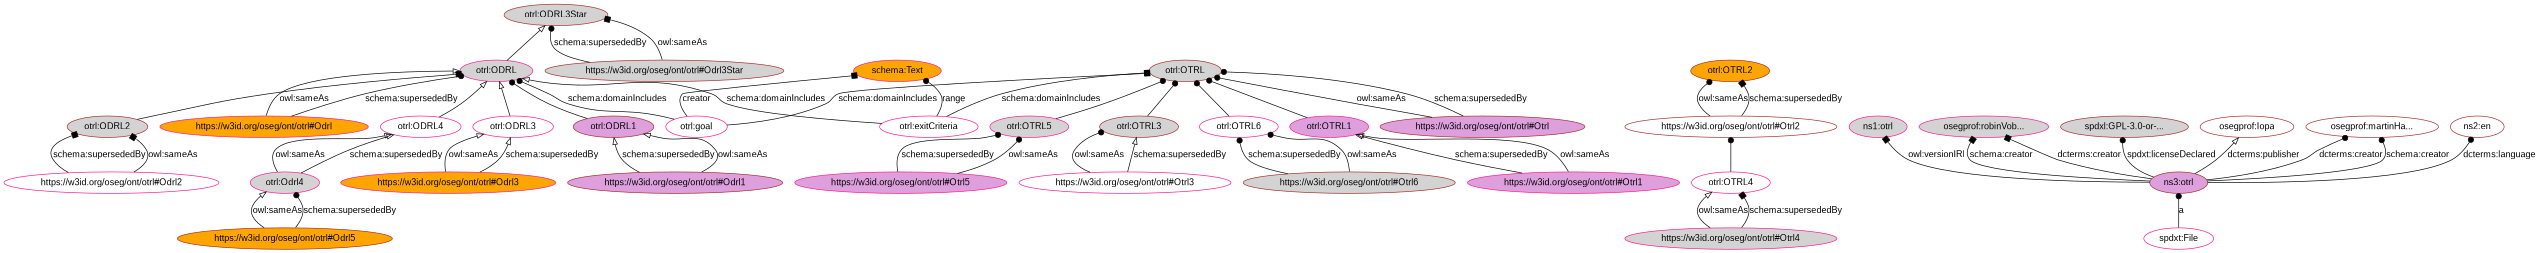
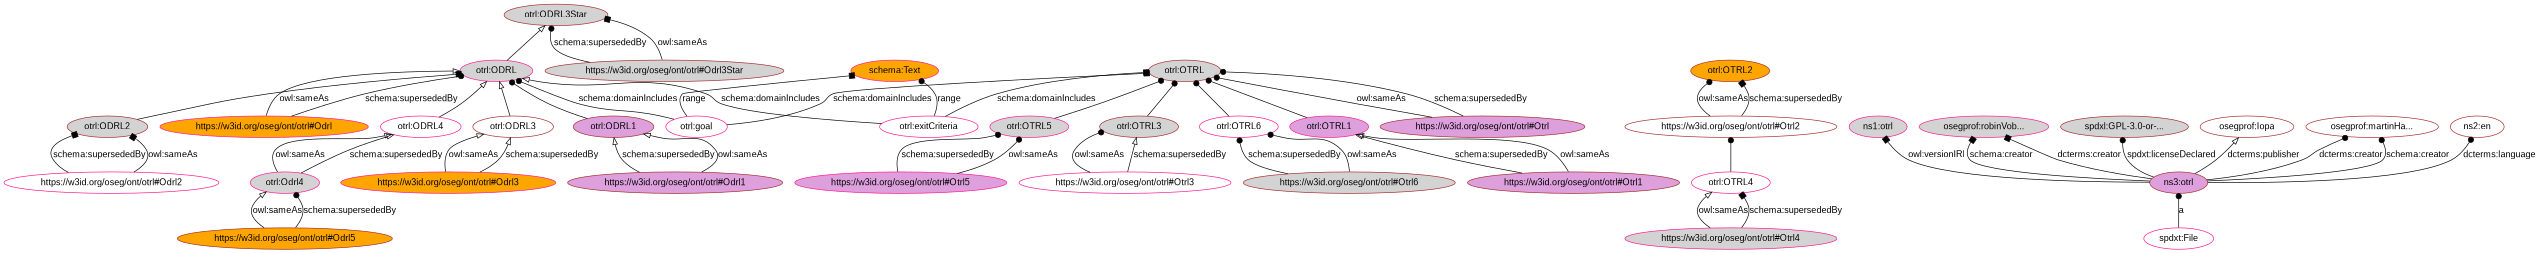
(697, 99) -> (694, 99)
(513, 127) -> (513, 127)
(1574, 183) -> (1574, 183)
